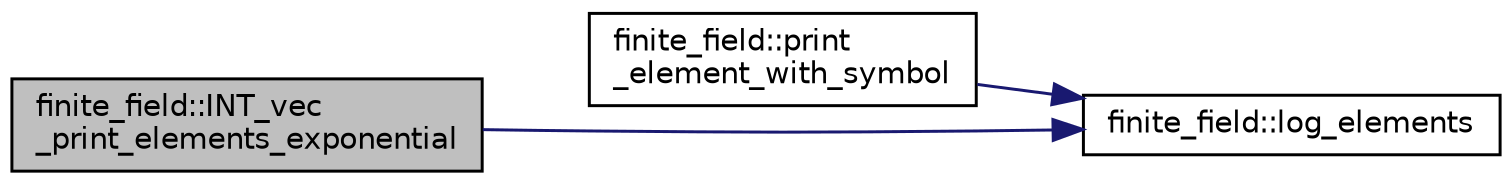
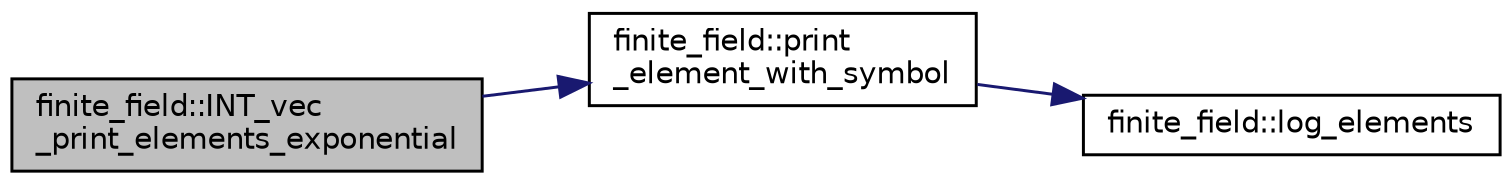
(768, 132) -> (520, 92)
